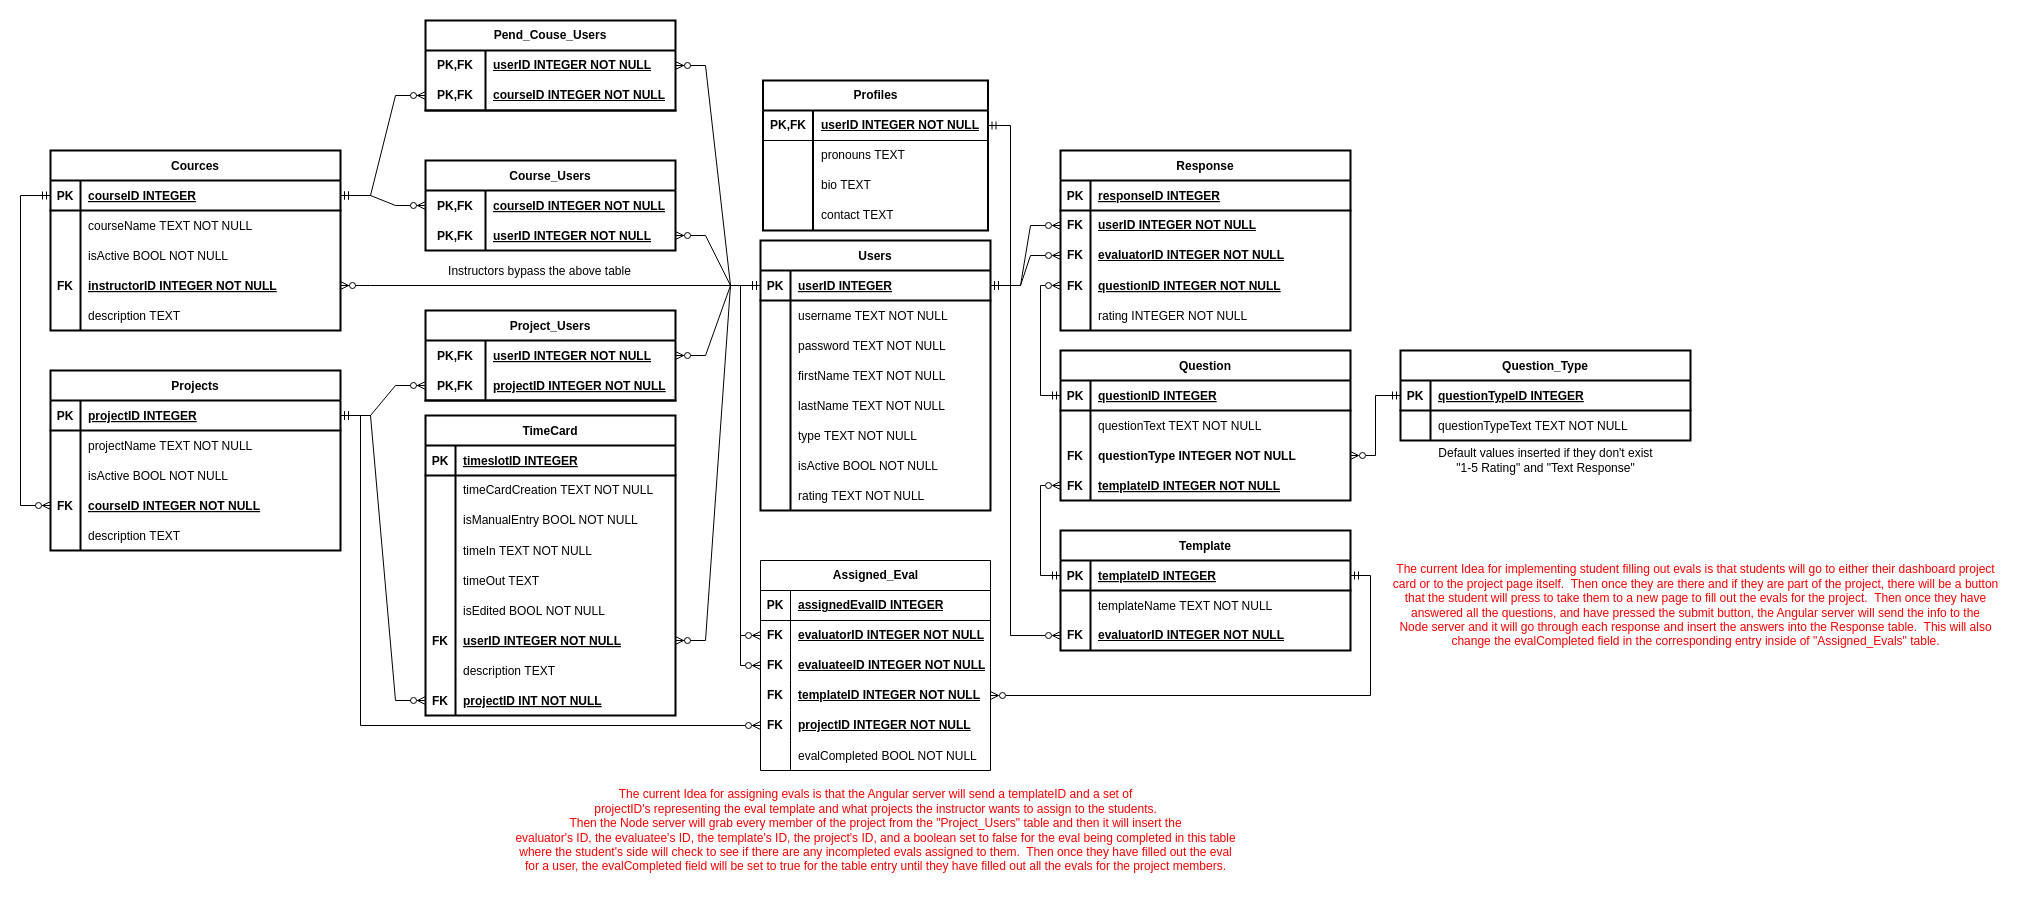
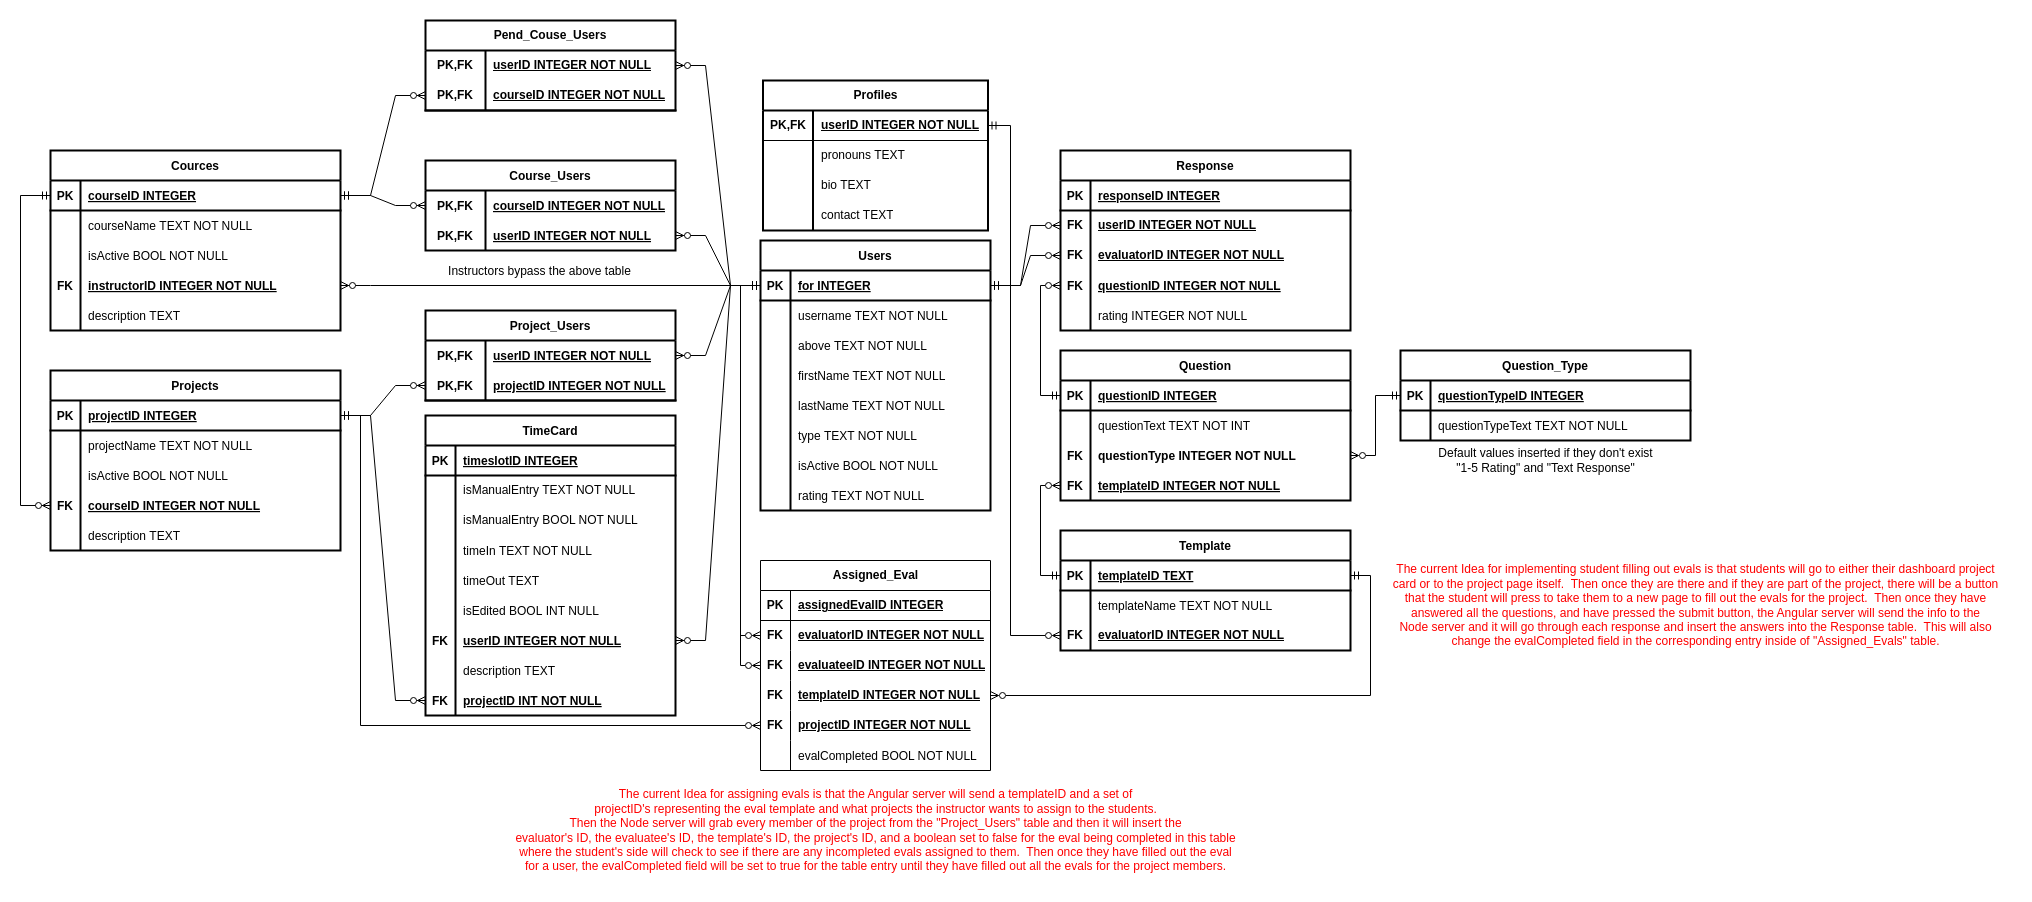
(845, 286) -> (835, 286)
(869, 346) -> (859, 346)
(1179, 426) -> (1176, 426)
(557, 491) -> (546, 491)
(1157, 576) -> (1147, 576)
(531, 611) -> (531, 611)
